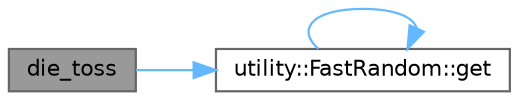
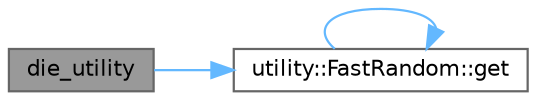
(72, 70) -> (81, 70)
